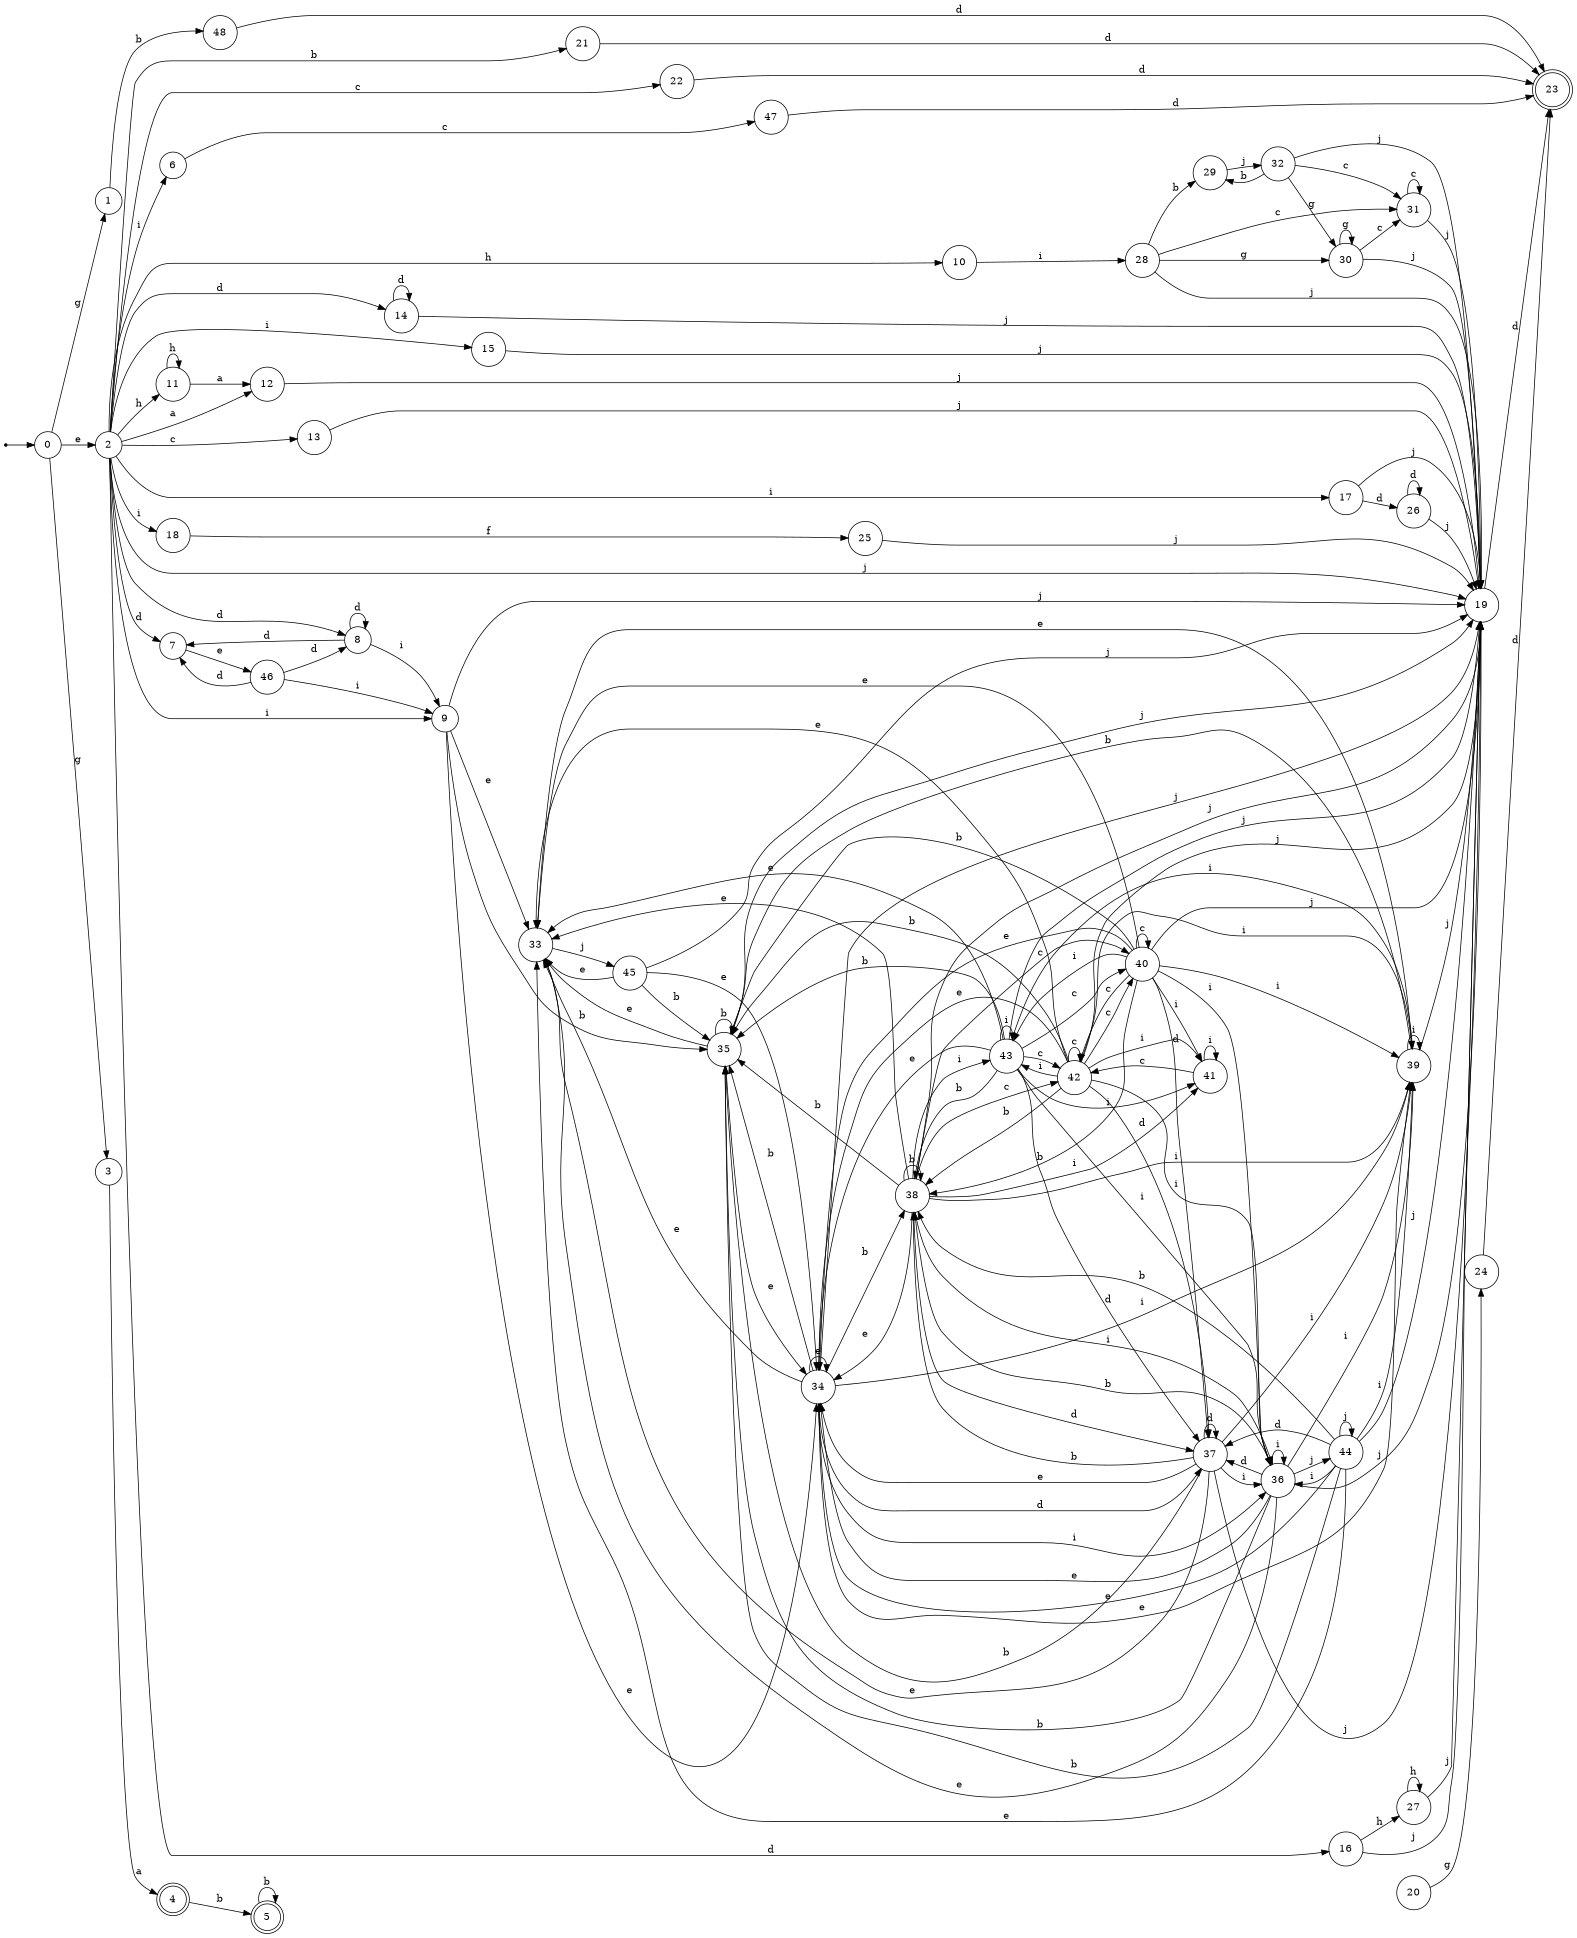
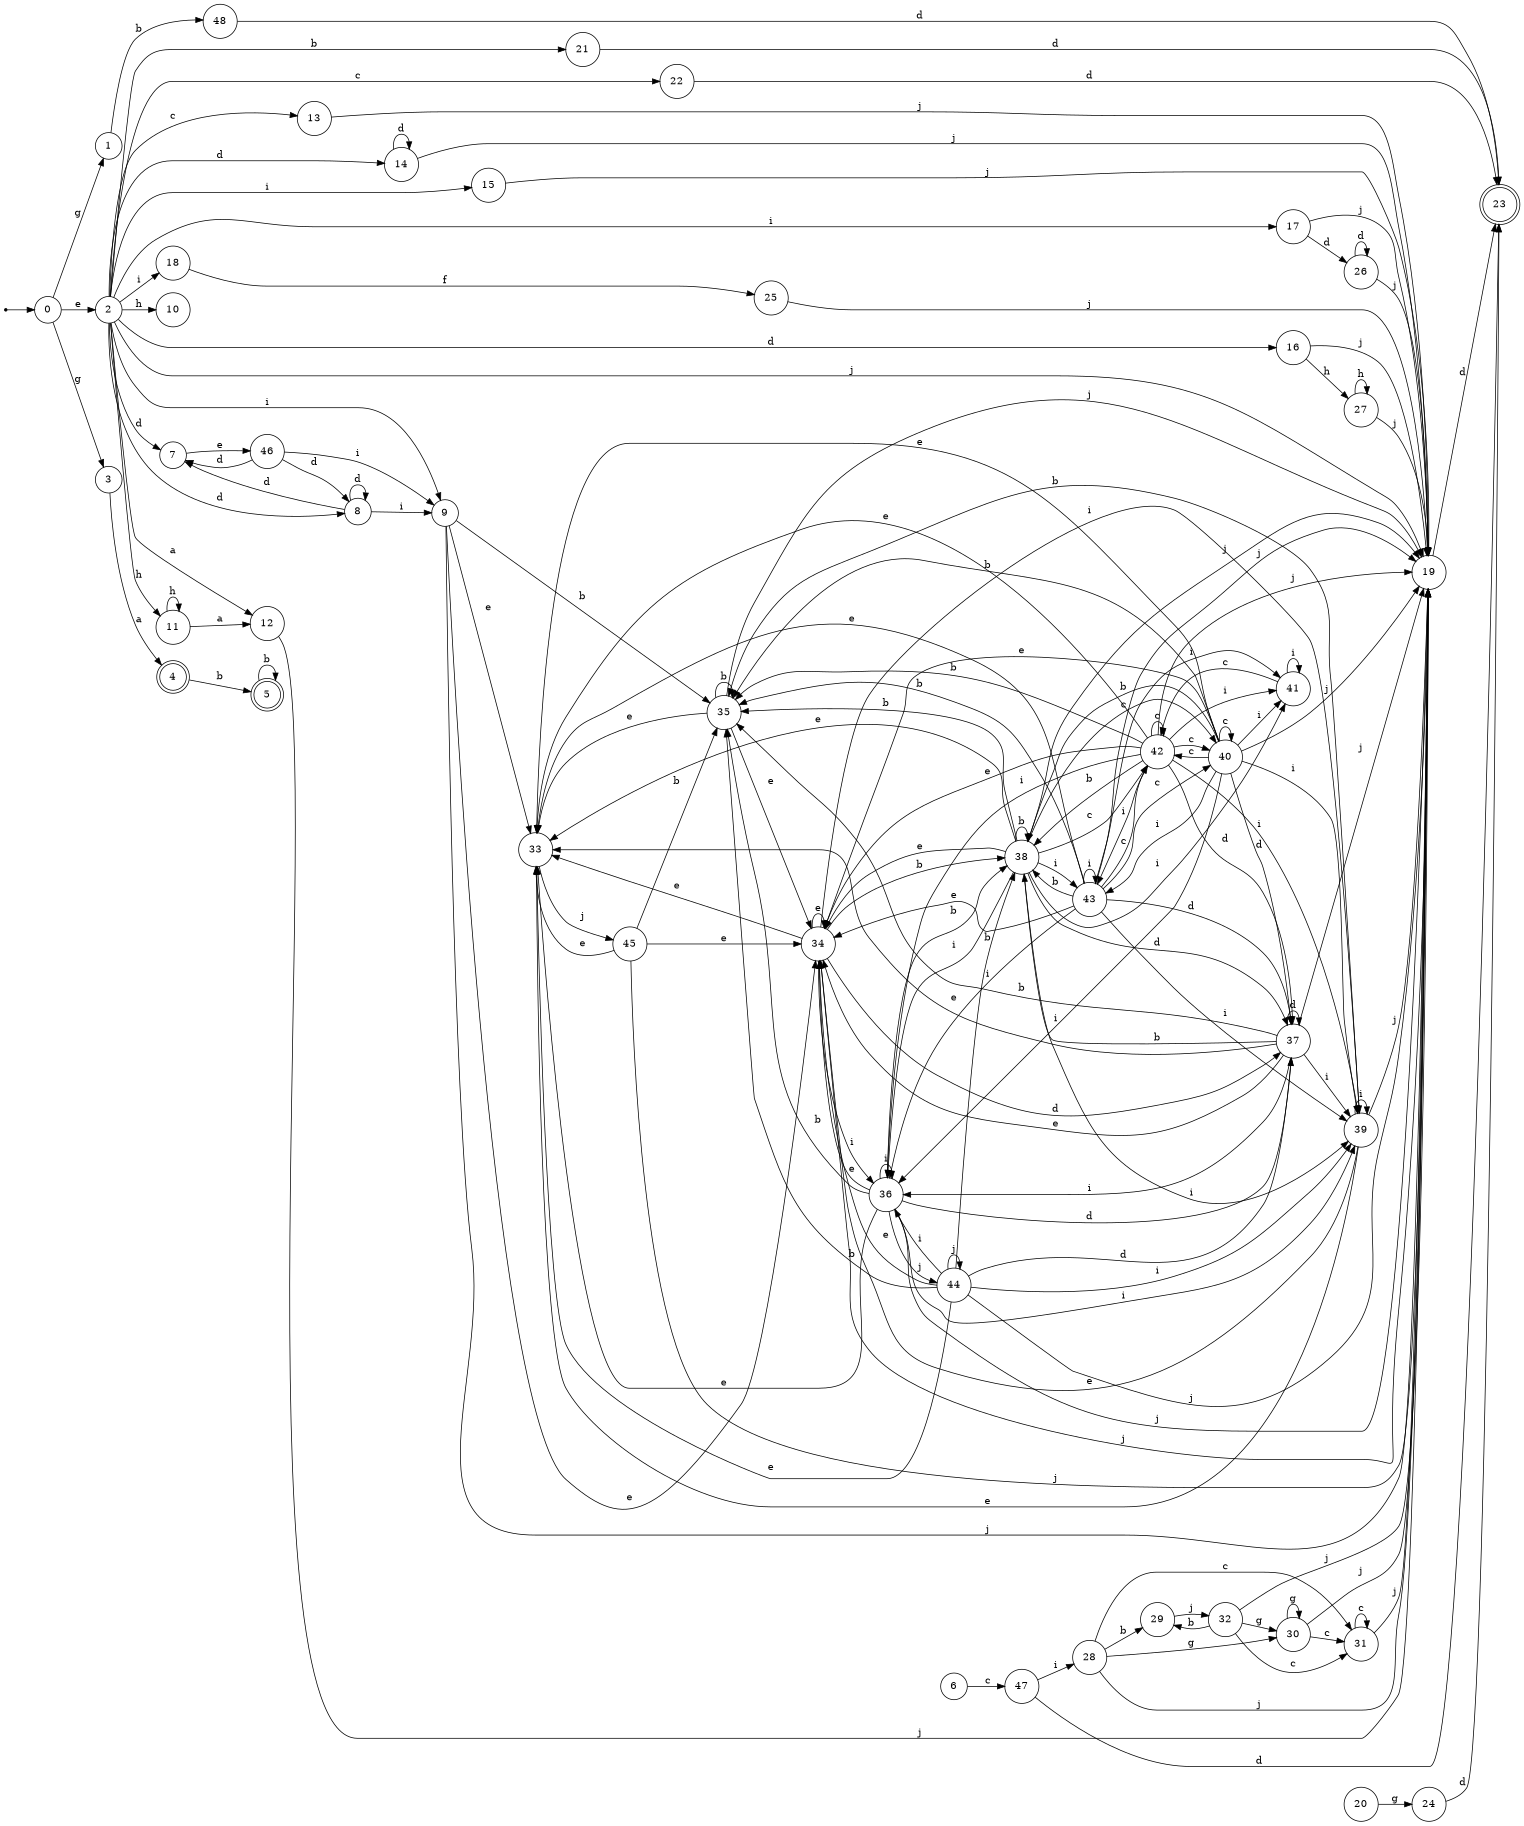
(1047, 261) -> (1052, 1673)
(130, 273) -> none
(772, 1222) -> none
